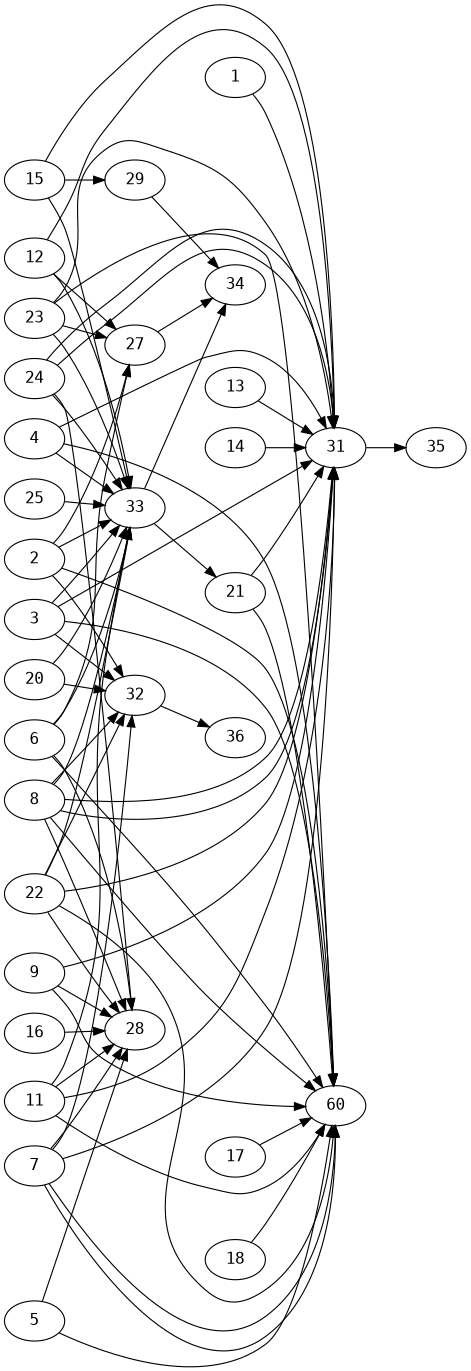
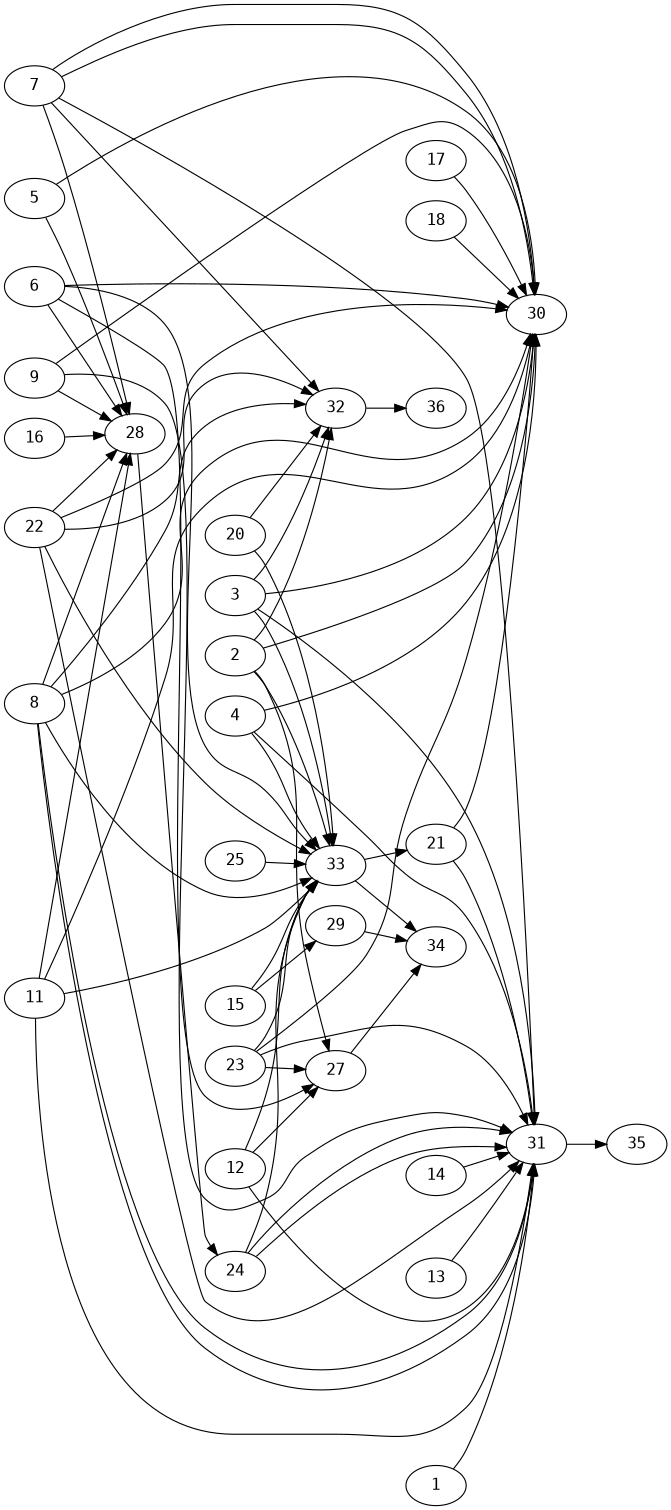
(293, 72) -> none
(109, 770) -> (171, 851)
(336, 1106) -> (536, 315)
